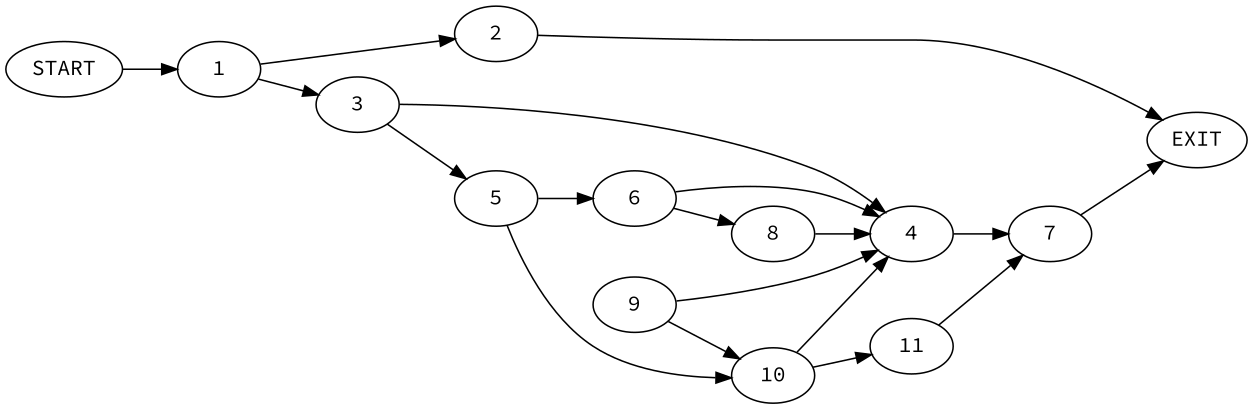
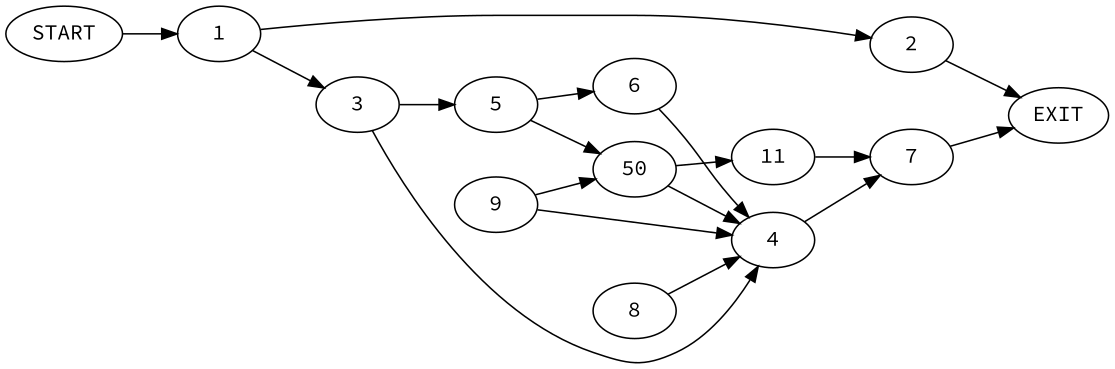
(696, 214) -> none
(773, 375) -> (635, 169)
